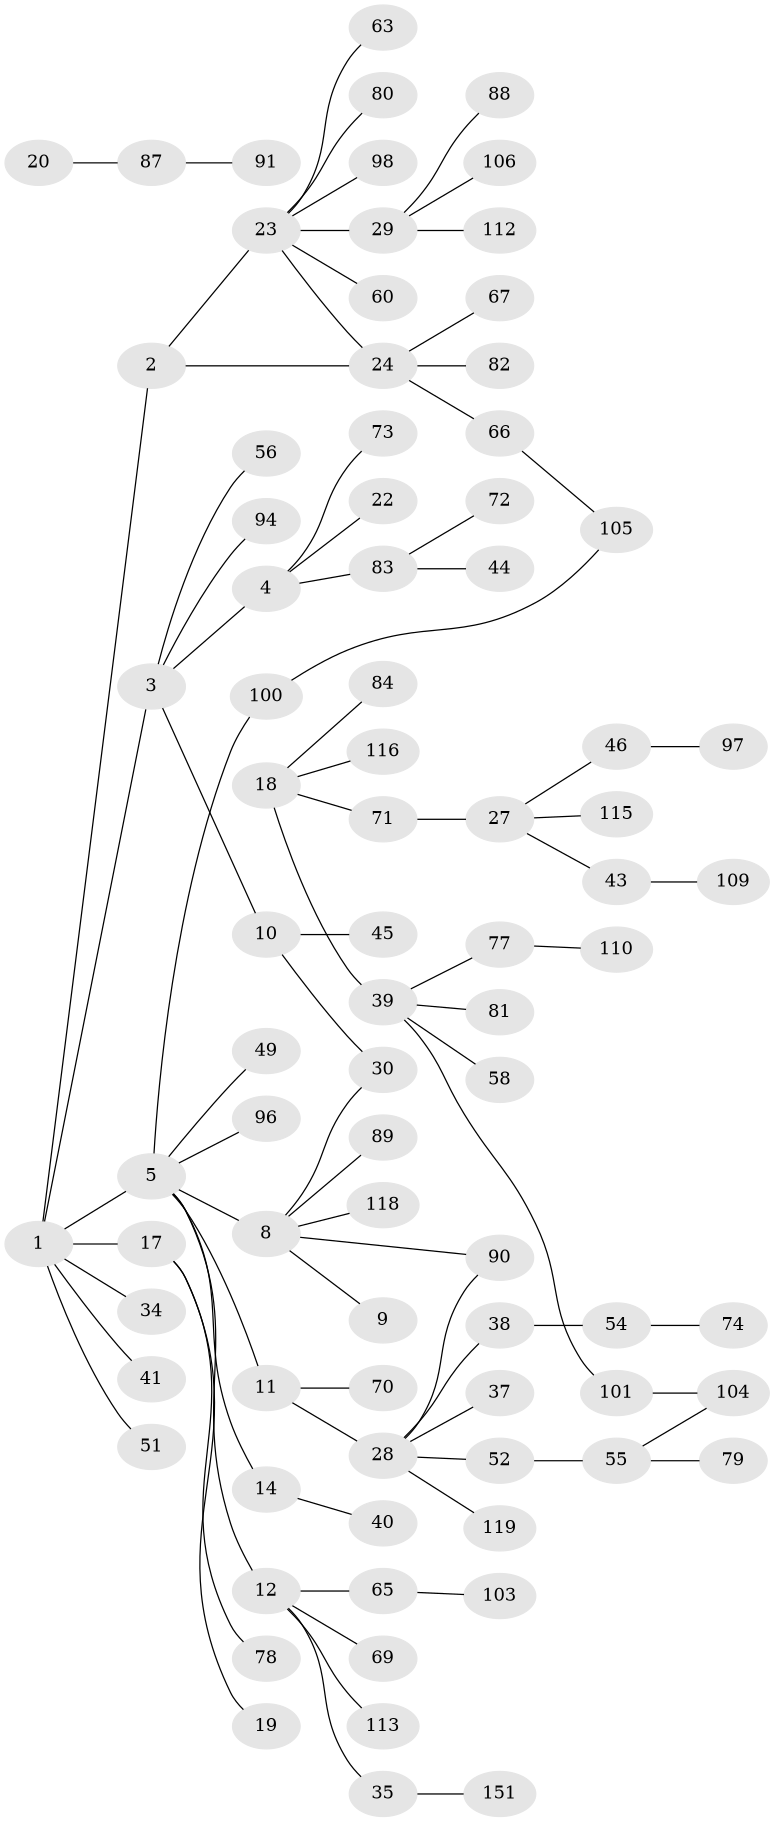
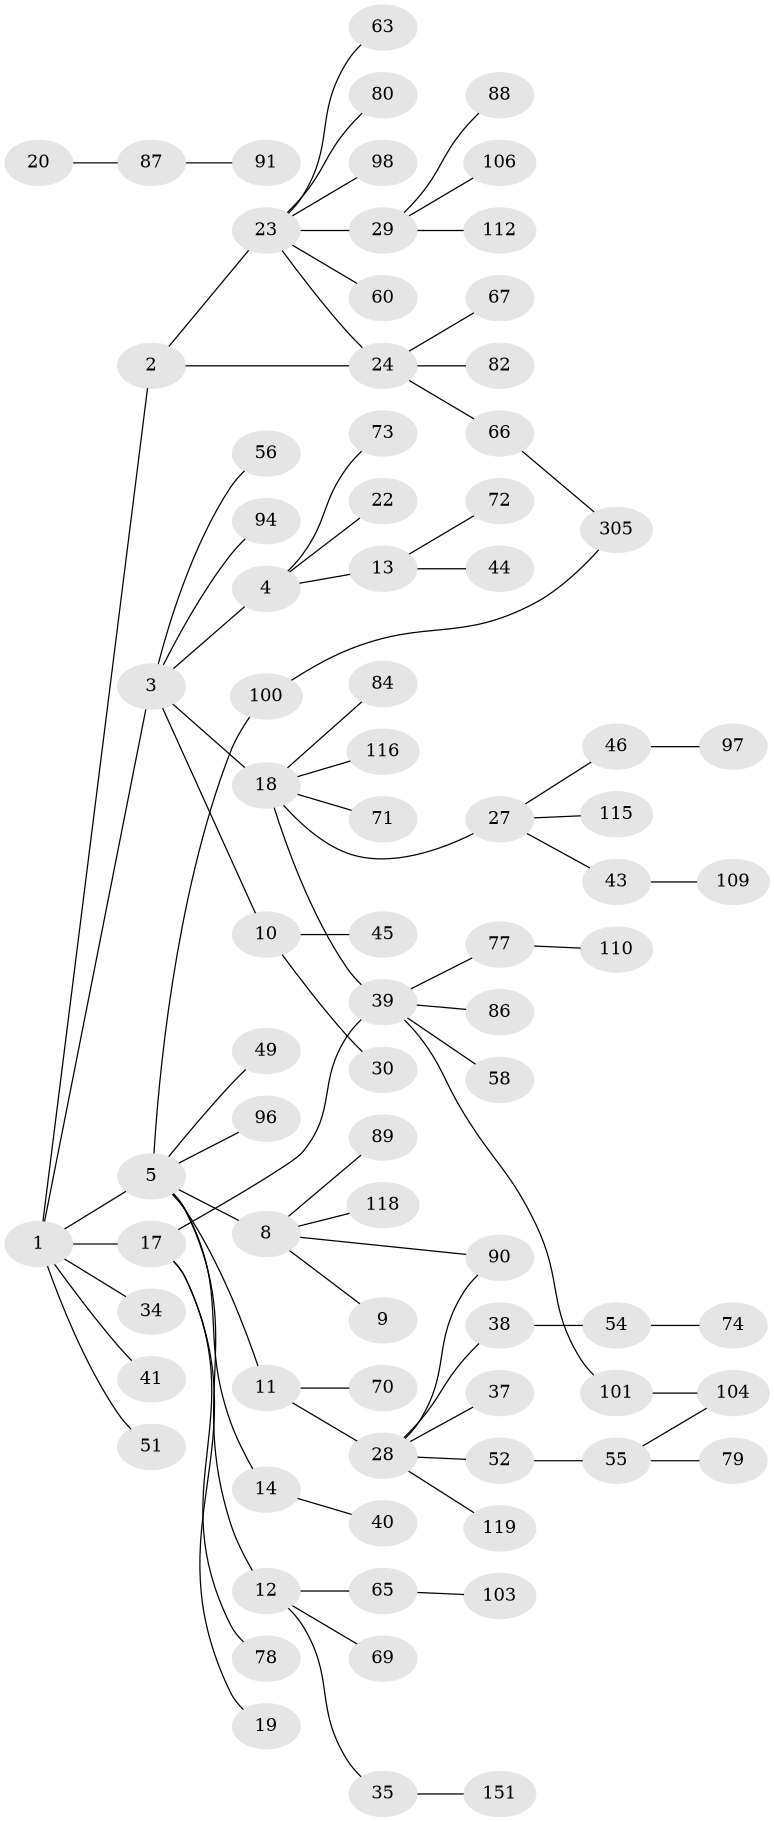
(617, 530) -> (617, 530)
(383, 569) -> (383, 569)
none -> (209, 736)
(442, 819) -> (372, 858)
(500, 1012) -> (500, 1012)
(323, 1151) -> none
none -> (303, 1152)
(383, 1726) -> none
